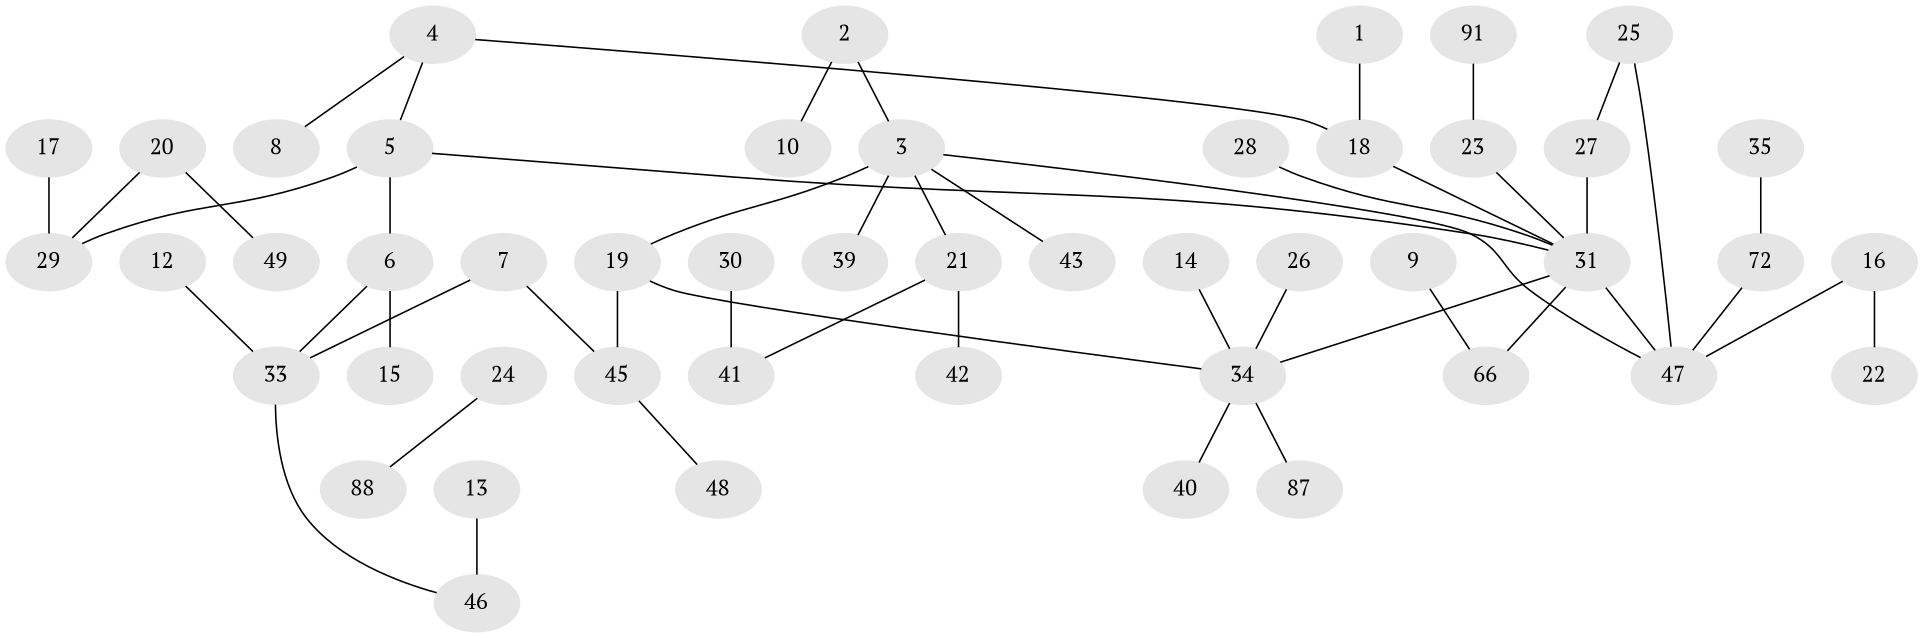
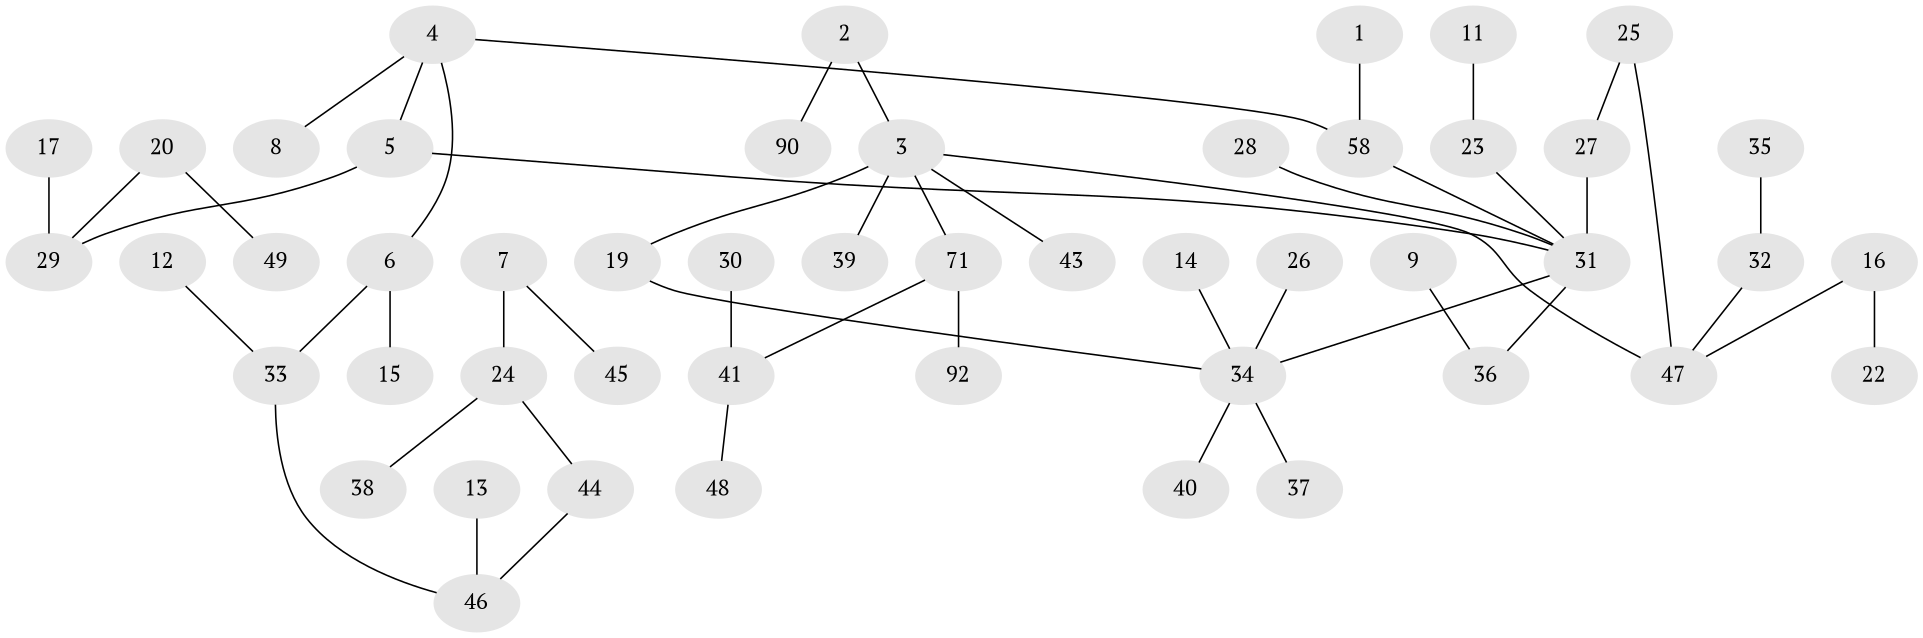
(1473, 35) -> (1473, 35)
(788, 148) -> (788, 148)
(1360, 148) -> (1360, 148)
(390, 205) -> (452, 145)
(959, 262) -> (959, 262)
(1761, 262) -> (1761, 262)
(402, 313) -> (504, 319)
(617, 319) -> none
(1631, 319) -> none
(959, 376) -> (959, 376)
(1486, 376) -> (1486, 376)
(668, 433) -> (725, 433)
(363, 490) -> (363, 490)
none -> (591, 490)
(1300, 490) -> (1300, 490)
